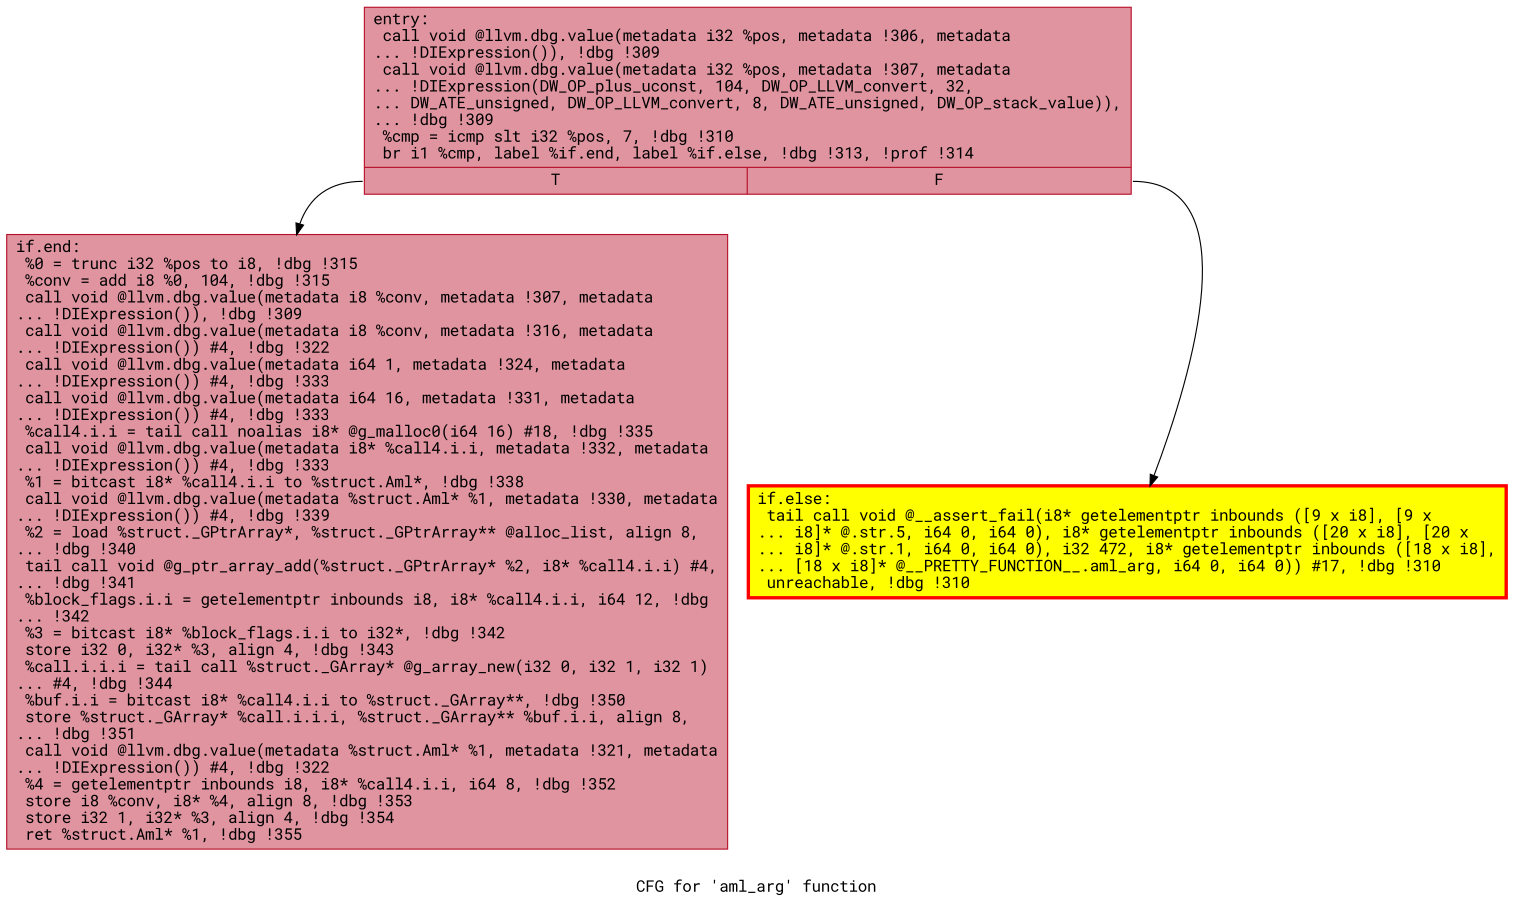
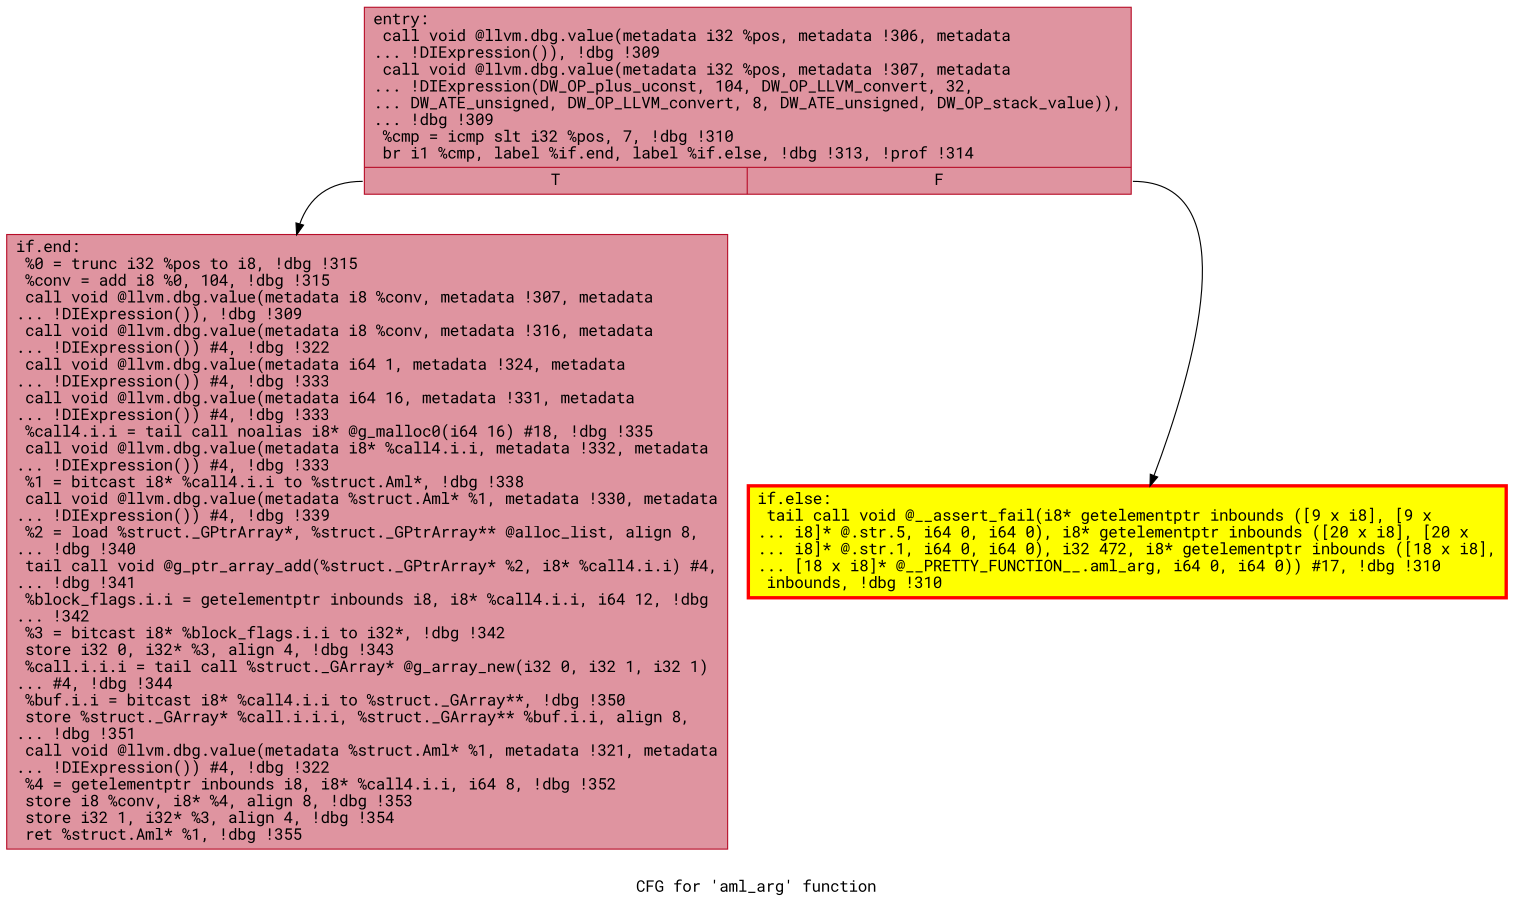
(864, 583) -> (850, 583)
